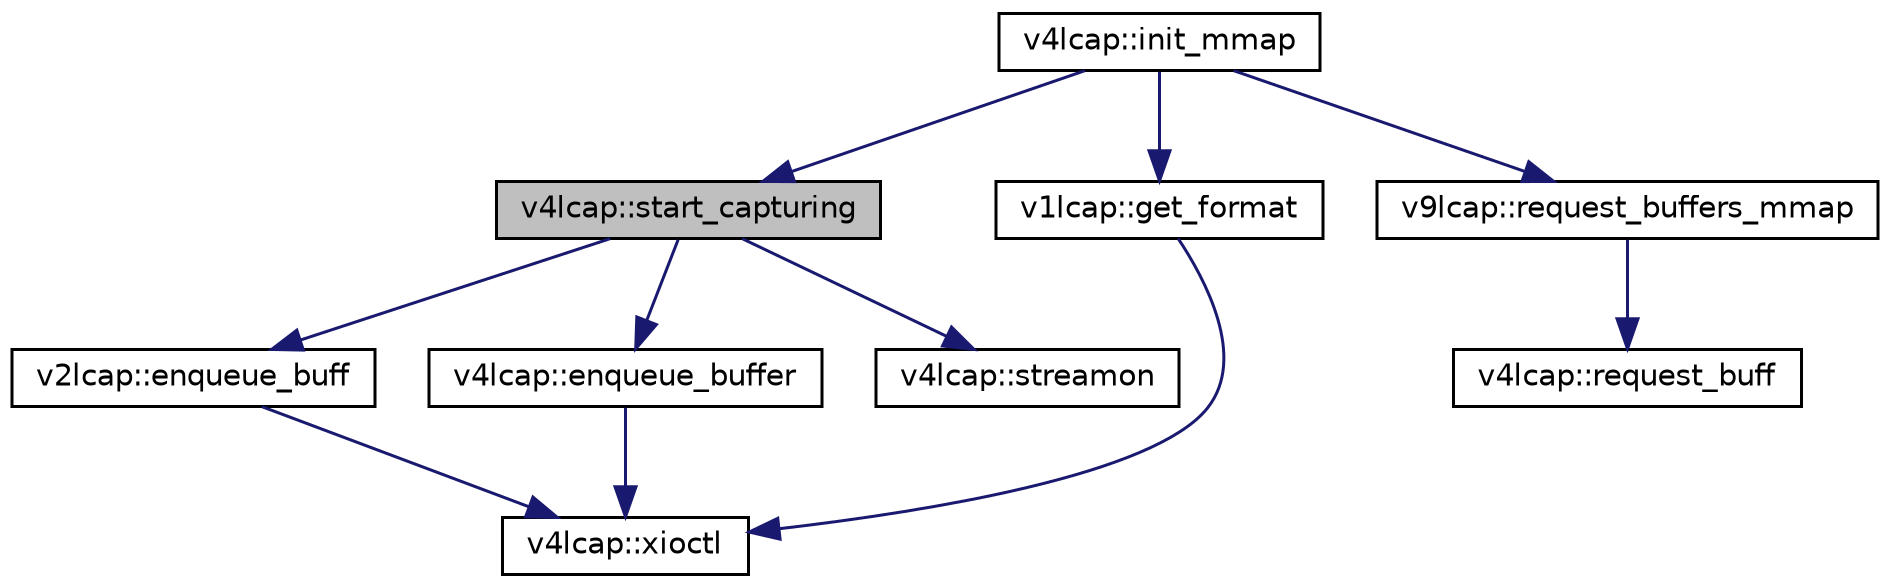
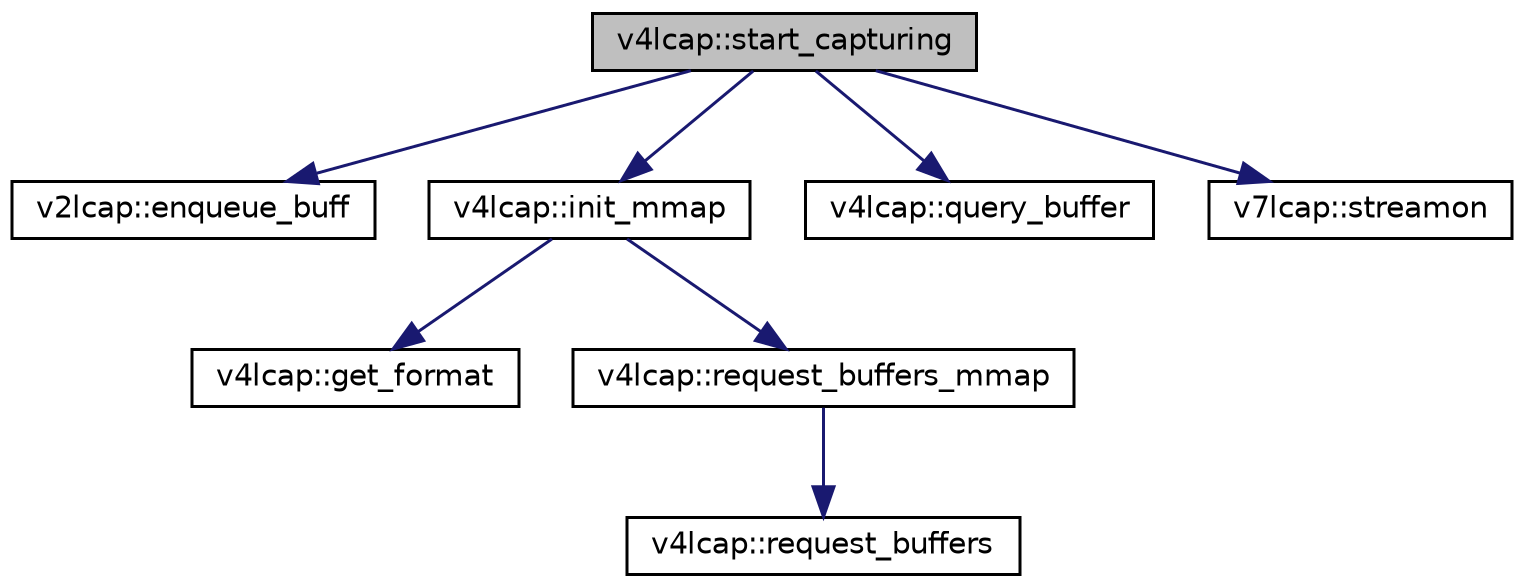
(938, 121) -> (699, 116)
(1160, 210) -> (356, 378)
(1628, 210) -> (824, 378)
(626, 378) -> (980, 210)
(1028, 378) -> (1360, 210)
(1628, 378) -> (824, 546)
(626, 546) -> none
